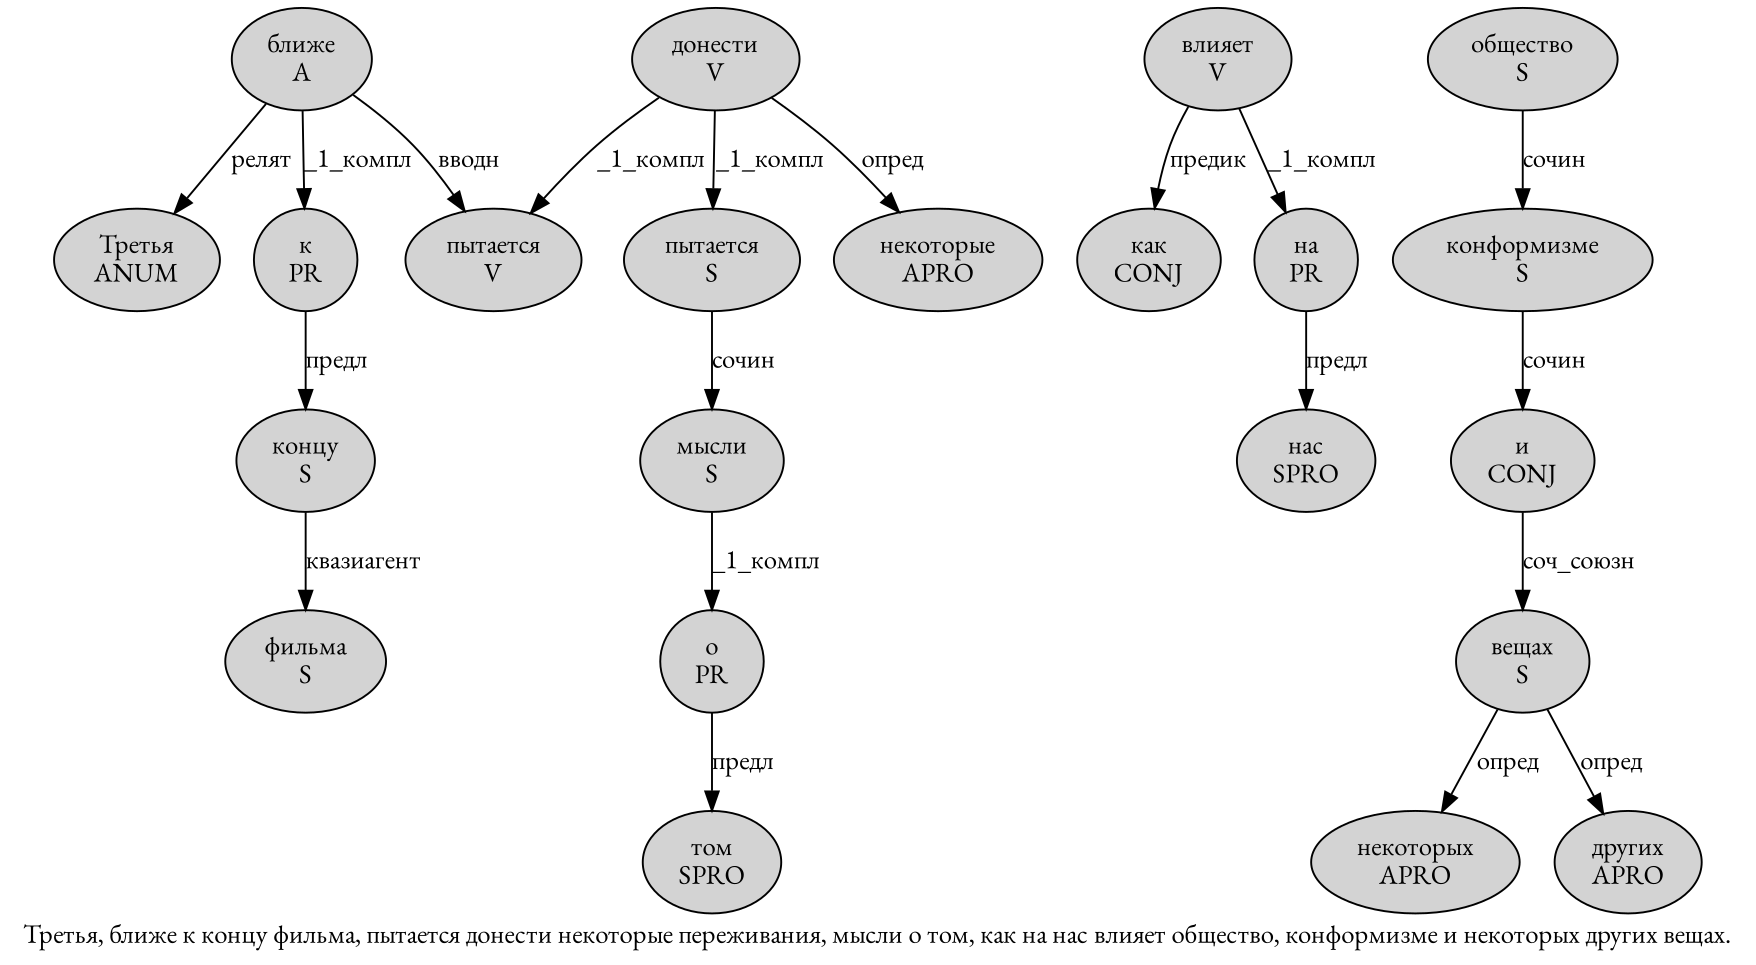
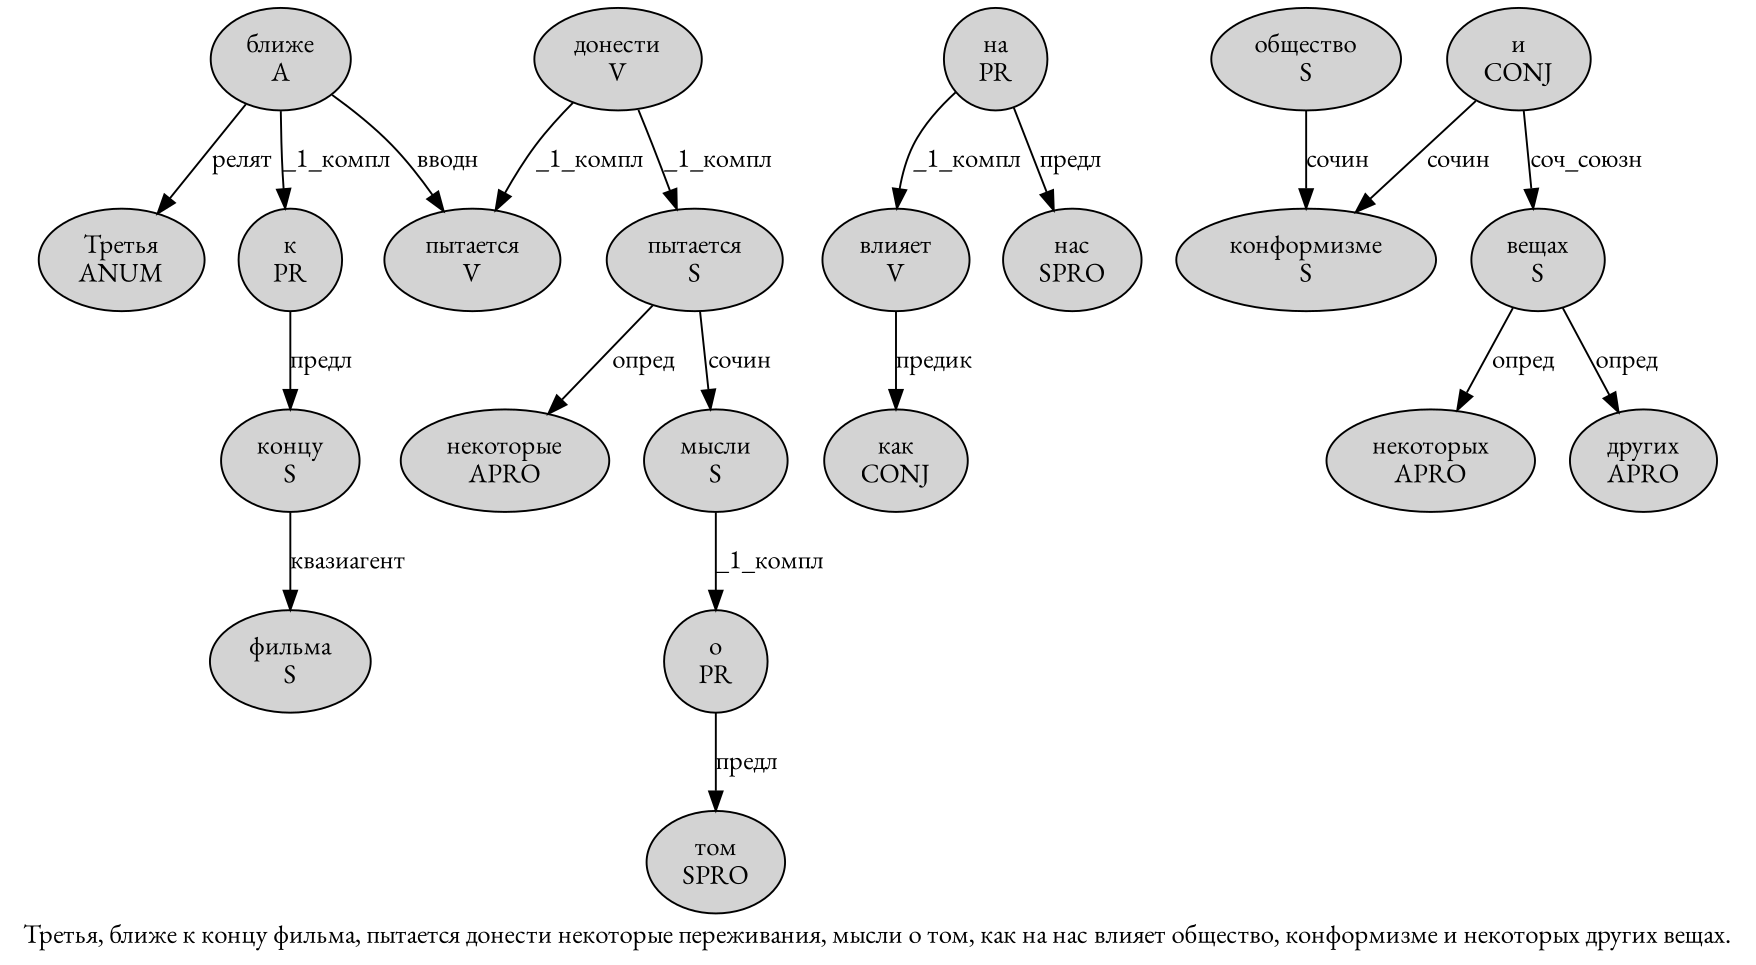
(832, 144) -> (607, 353)
(1259, 152) -> (919, 136)
(1523, 350) -> (1423, 150)
